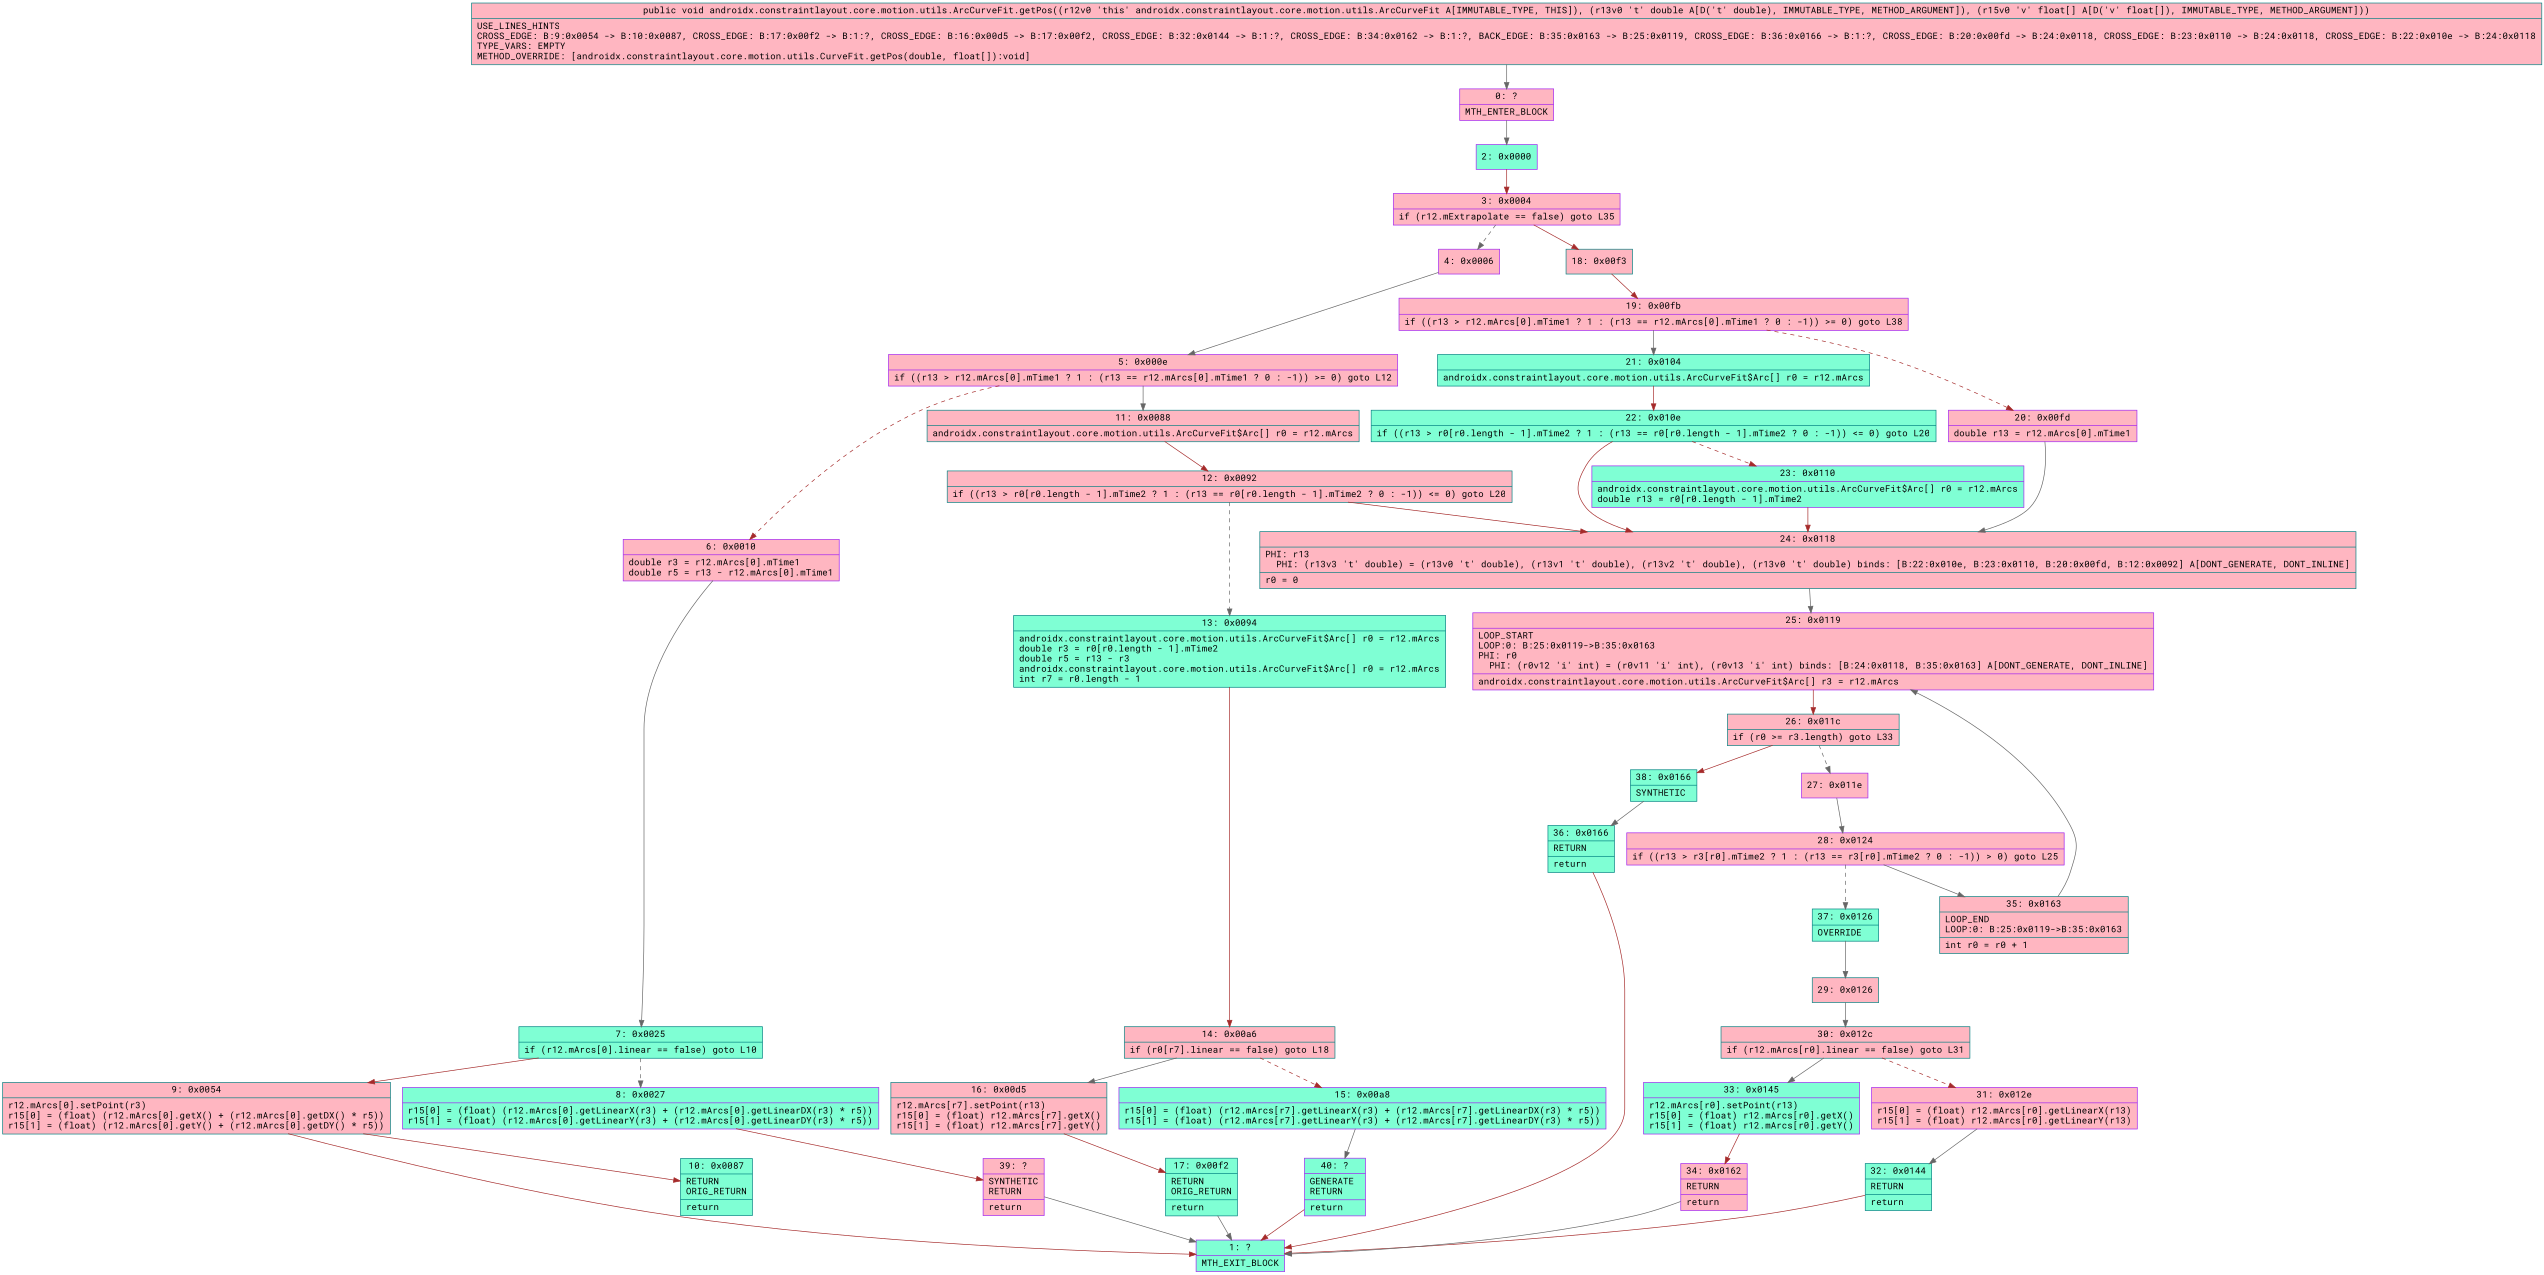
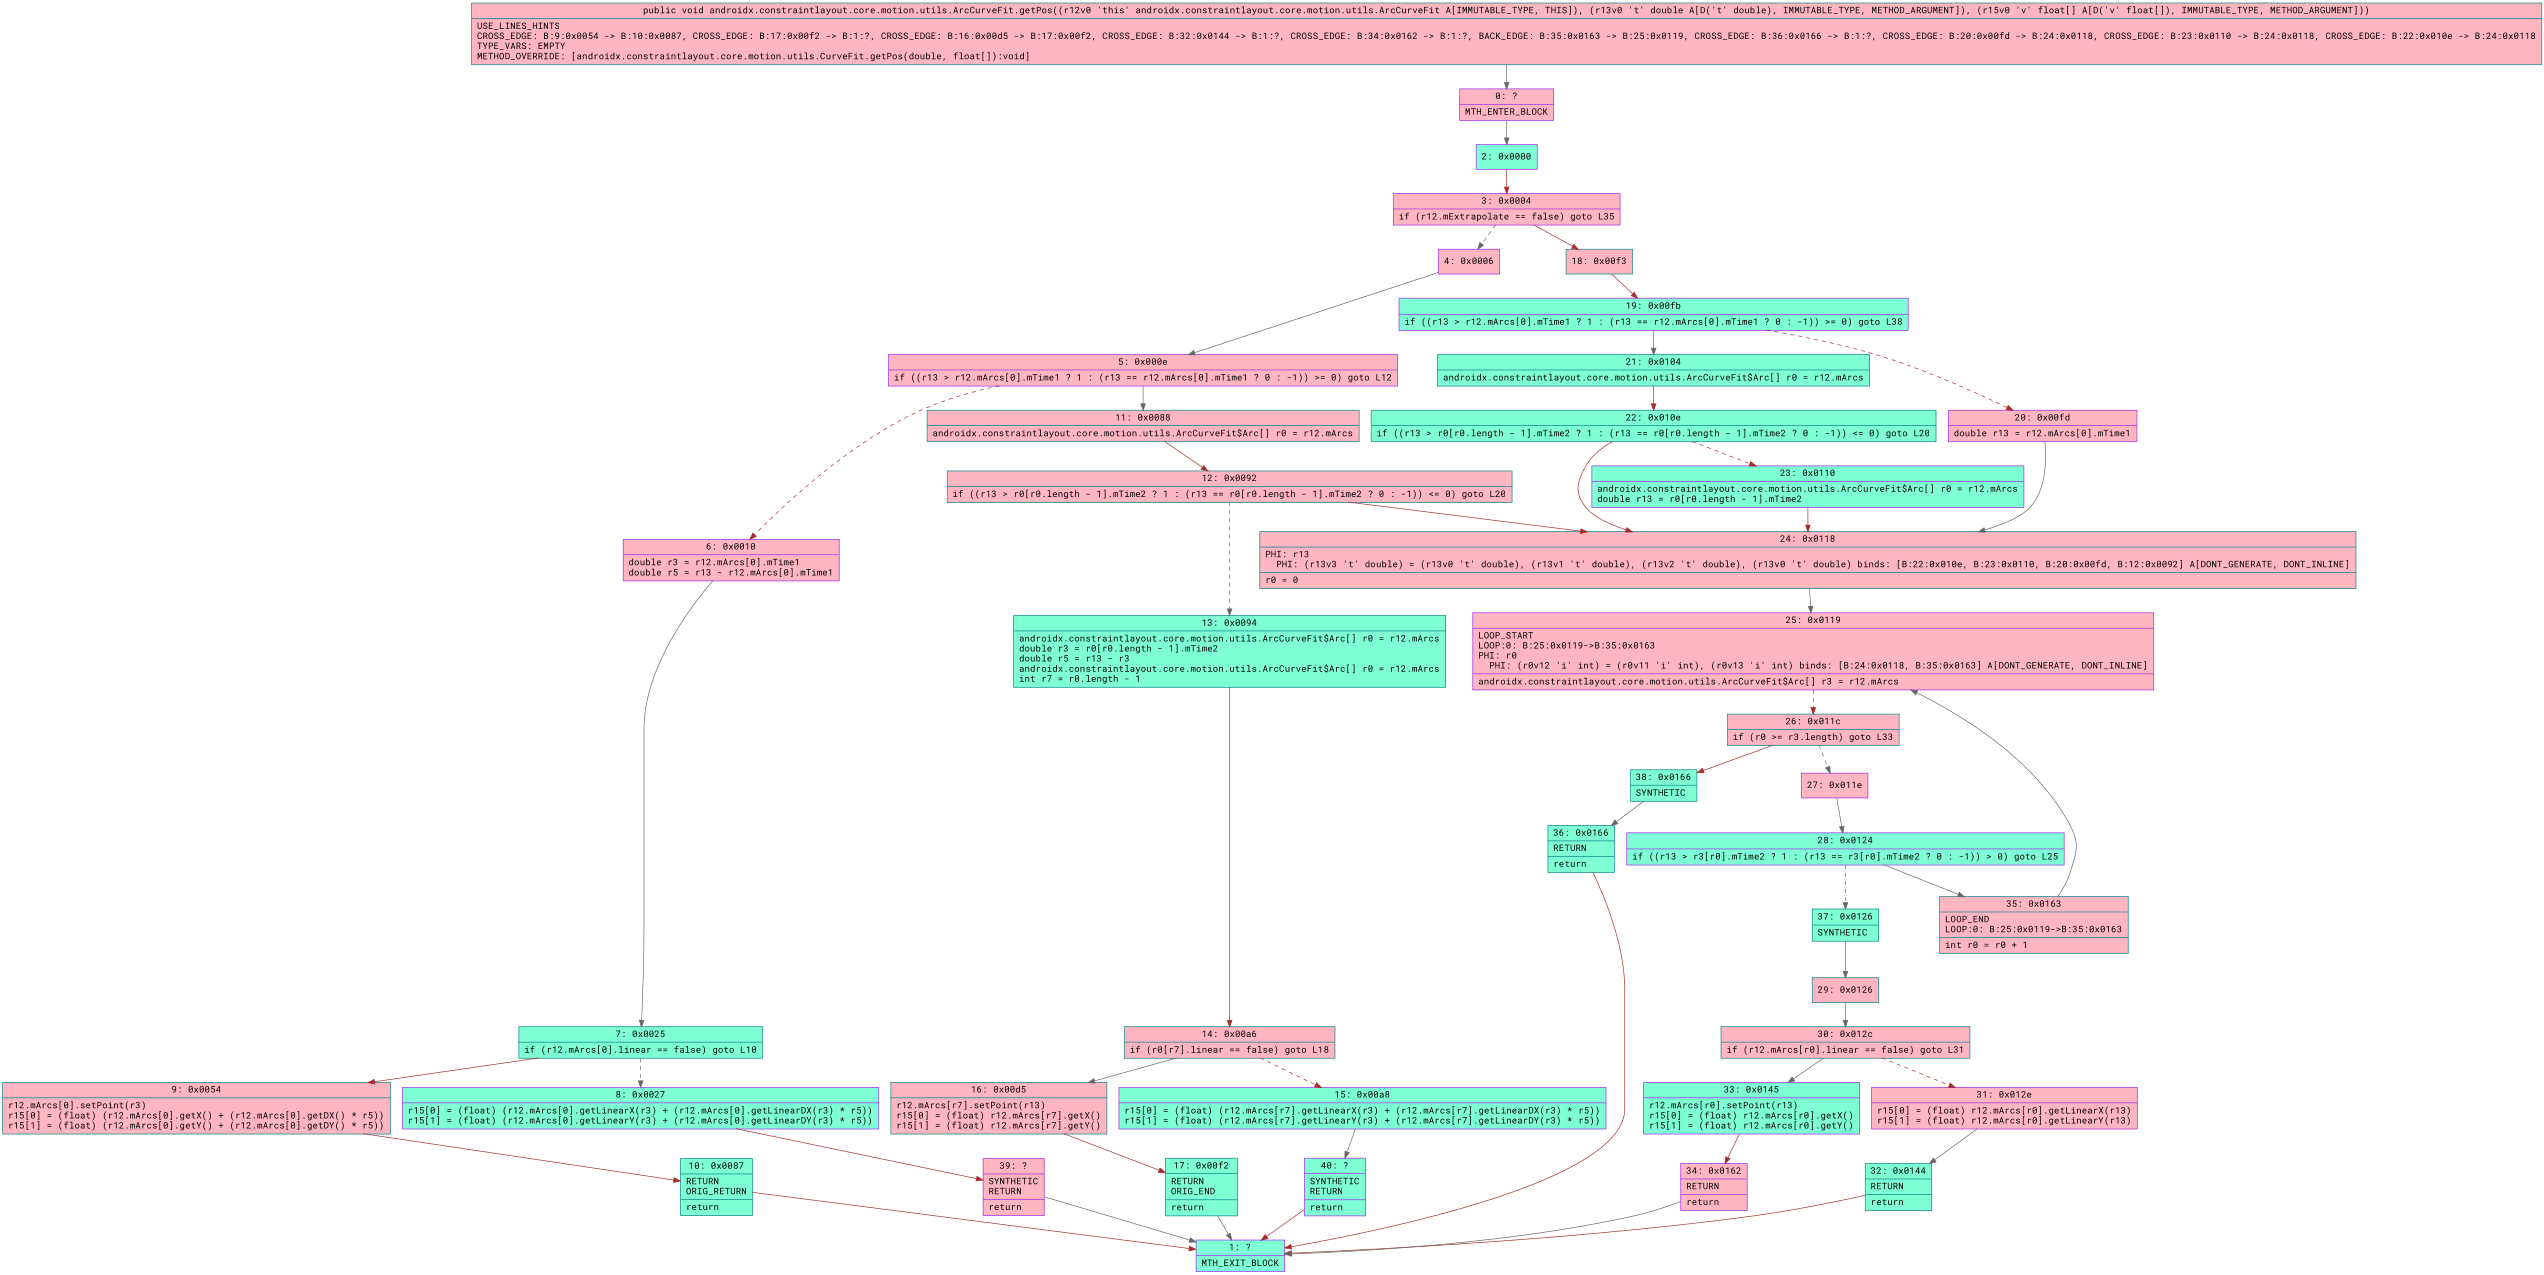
(1654, 314) -> (1654, 314)
(1813, 699) -> (1813, 699)
(1845, 849) -> (1845, 849)
(1840, 933) -> (1843, 933)
(1332, 1181) -> (1335, 1181)
(1201, 1191) -> (1193, 1191)
(734, 1224) -> (971, 1220)
